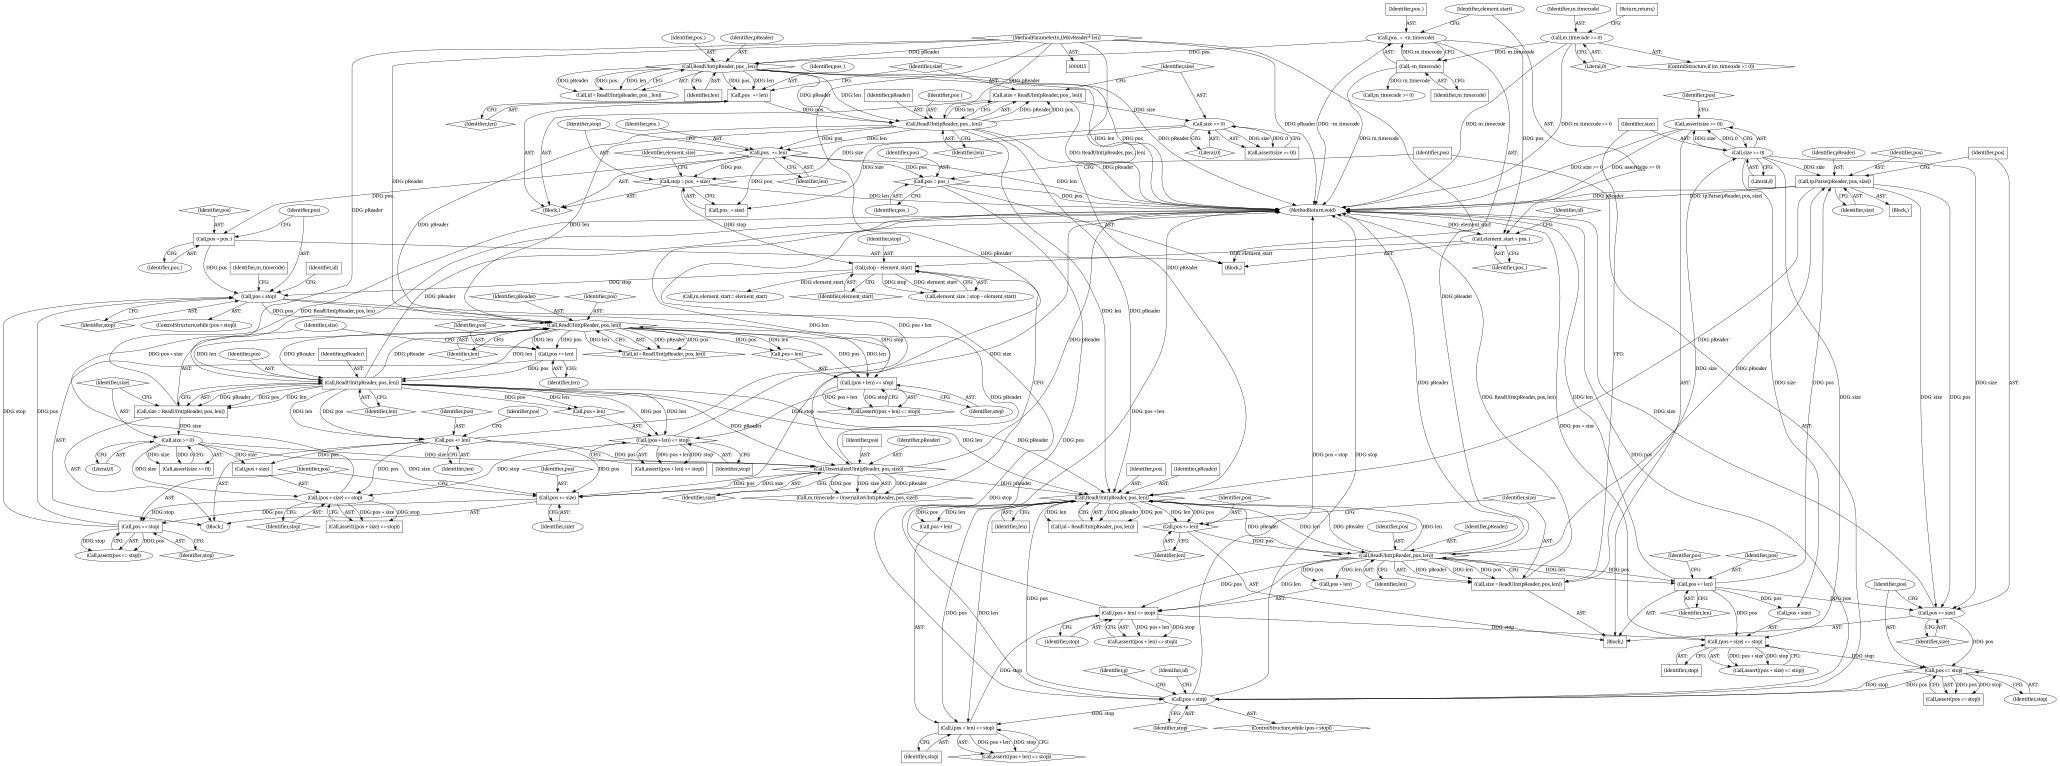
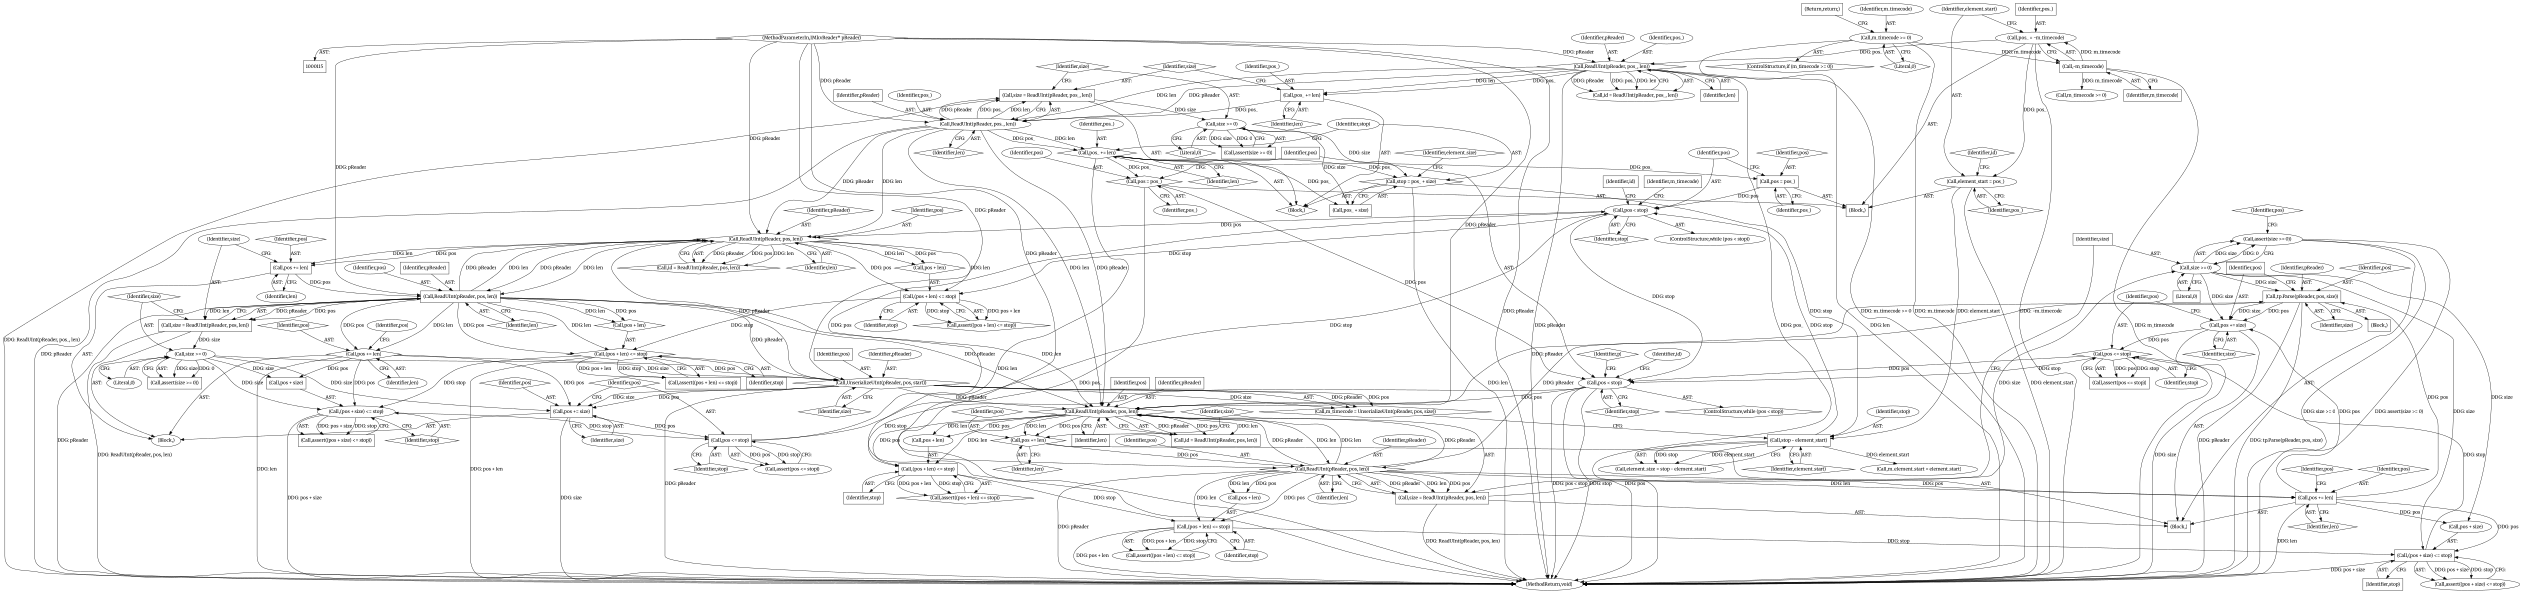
(1057, 38) -> (812, 38)
(1411, 221) -> (2050, 558)
(859, 469) -> (881, 383)
